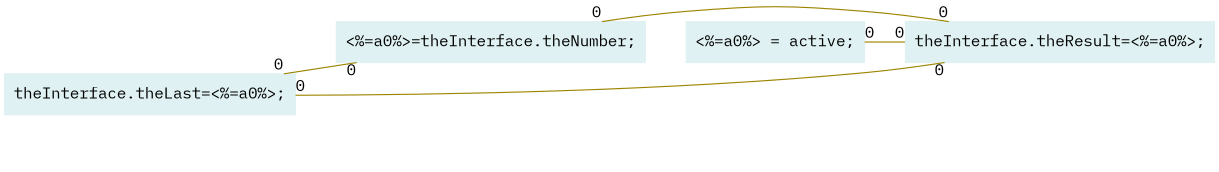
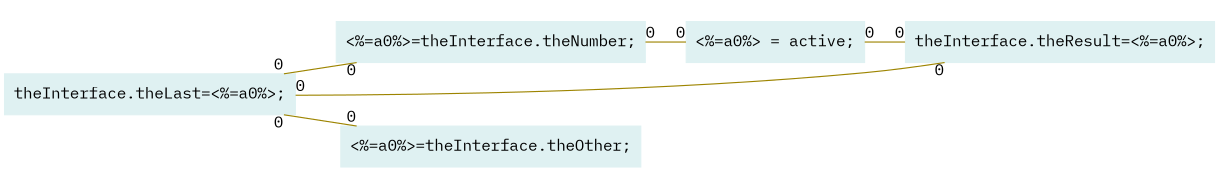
(775, 7) -> (666, 42)
none -> (491, 147)
